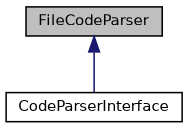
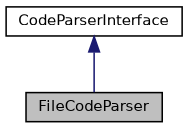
(94, 72) -> (94, 72)
